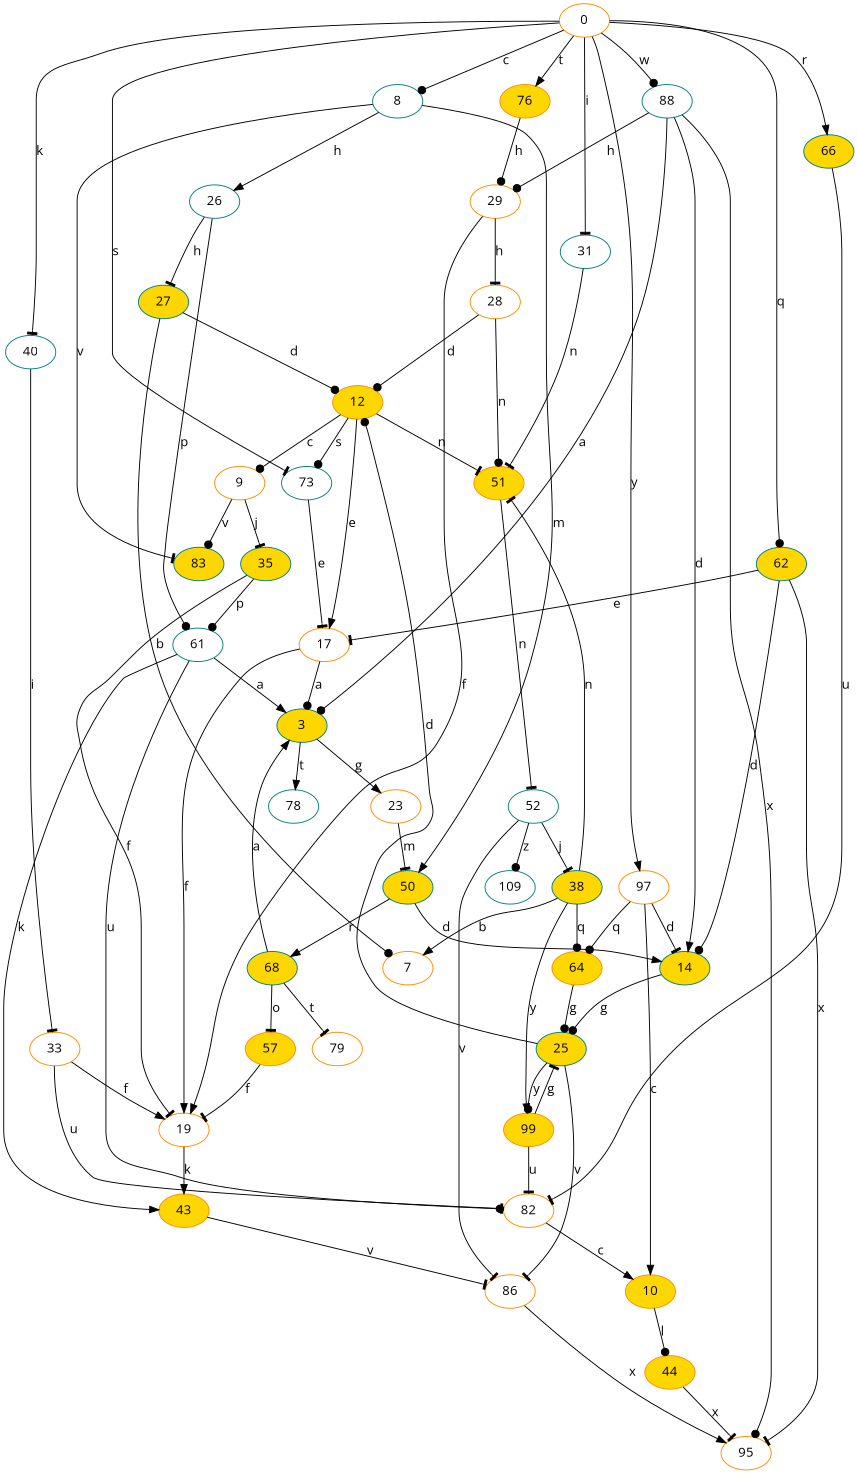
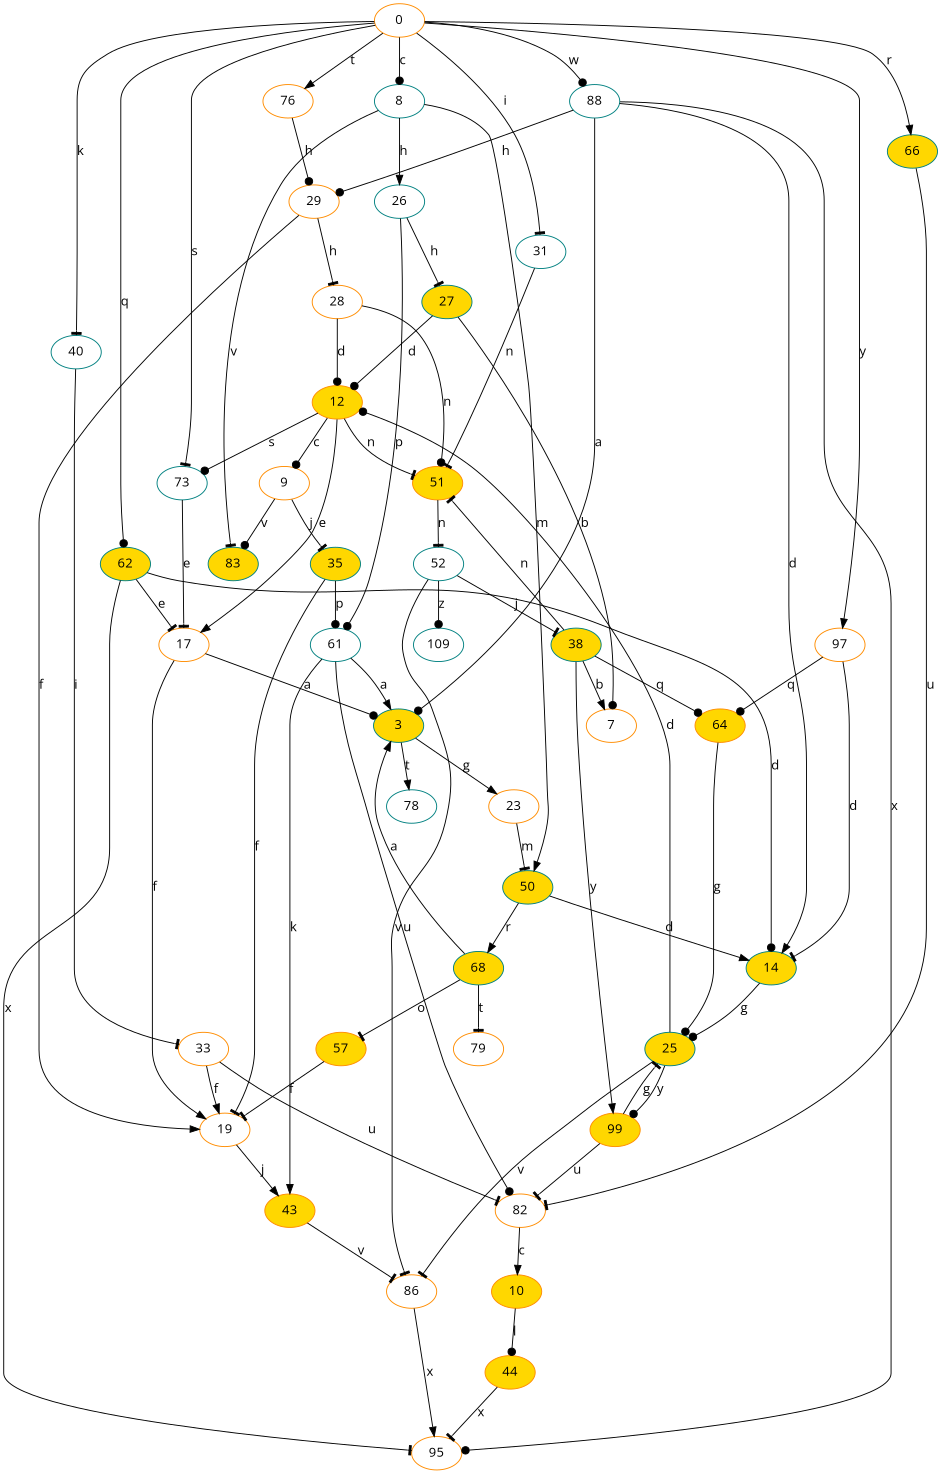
(525, 101) -> (288, 101)
(650, 1094) -> none
(188, 1170) -> (263, 1170)
